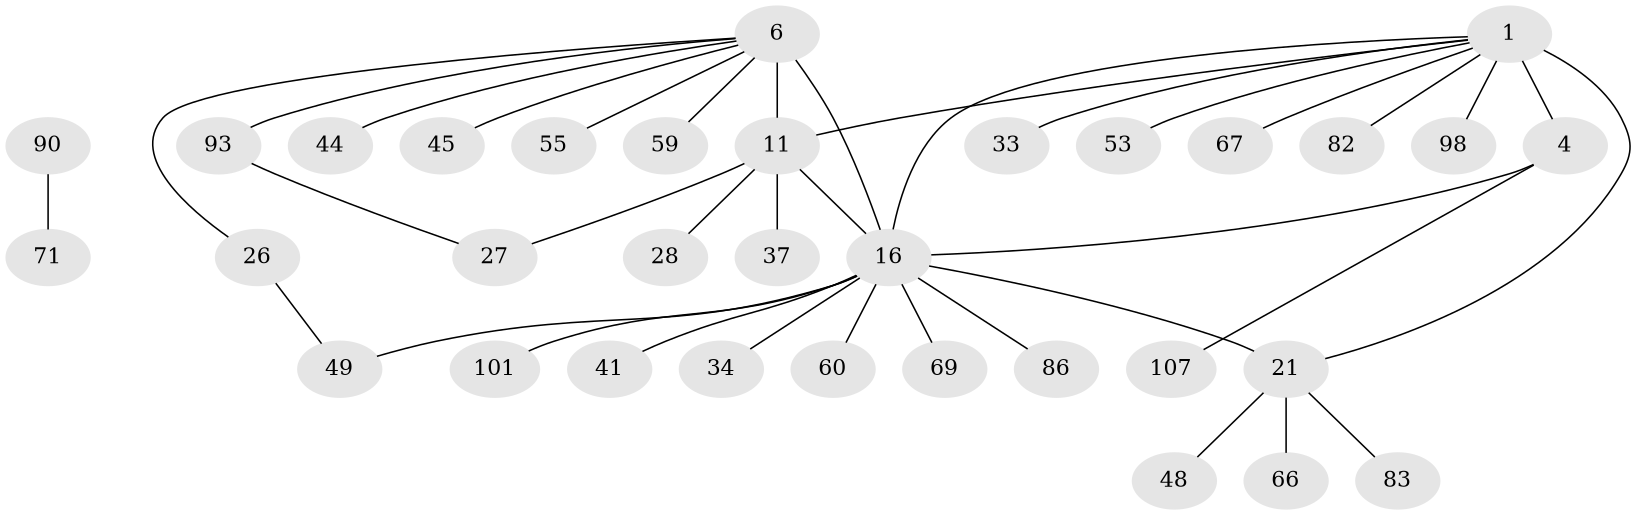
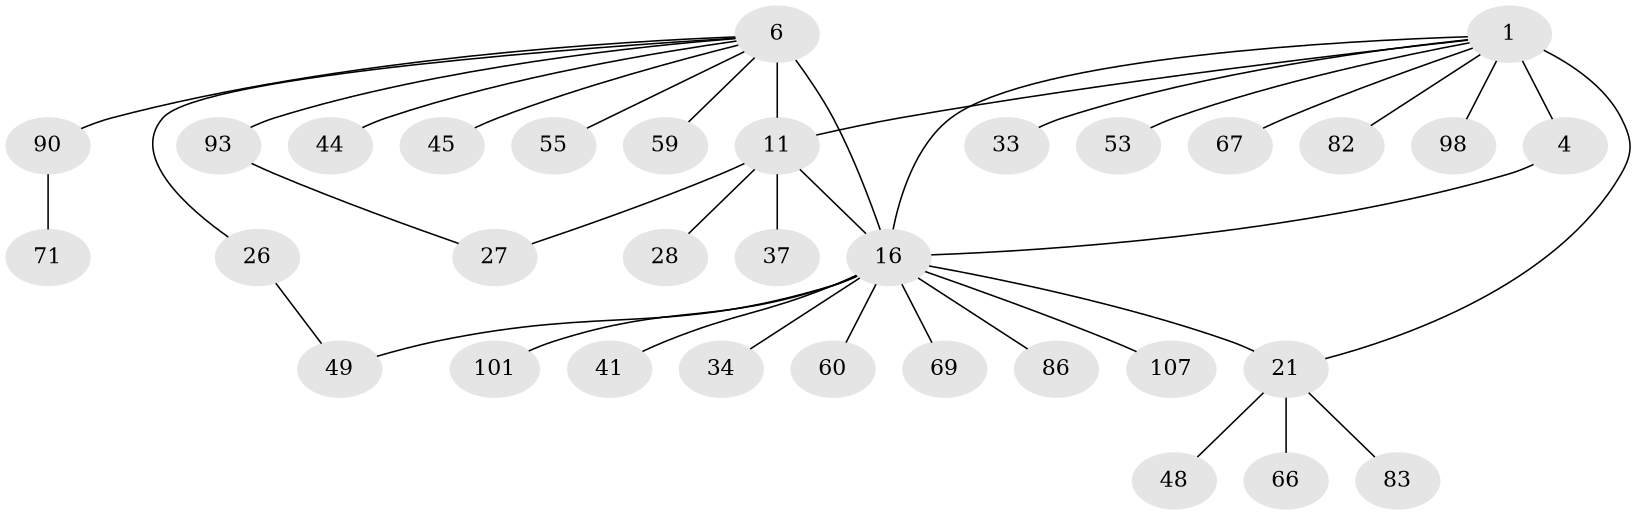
none -> (405, 64)
(1369, 257) -> (1032, 310)
